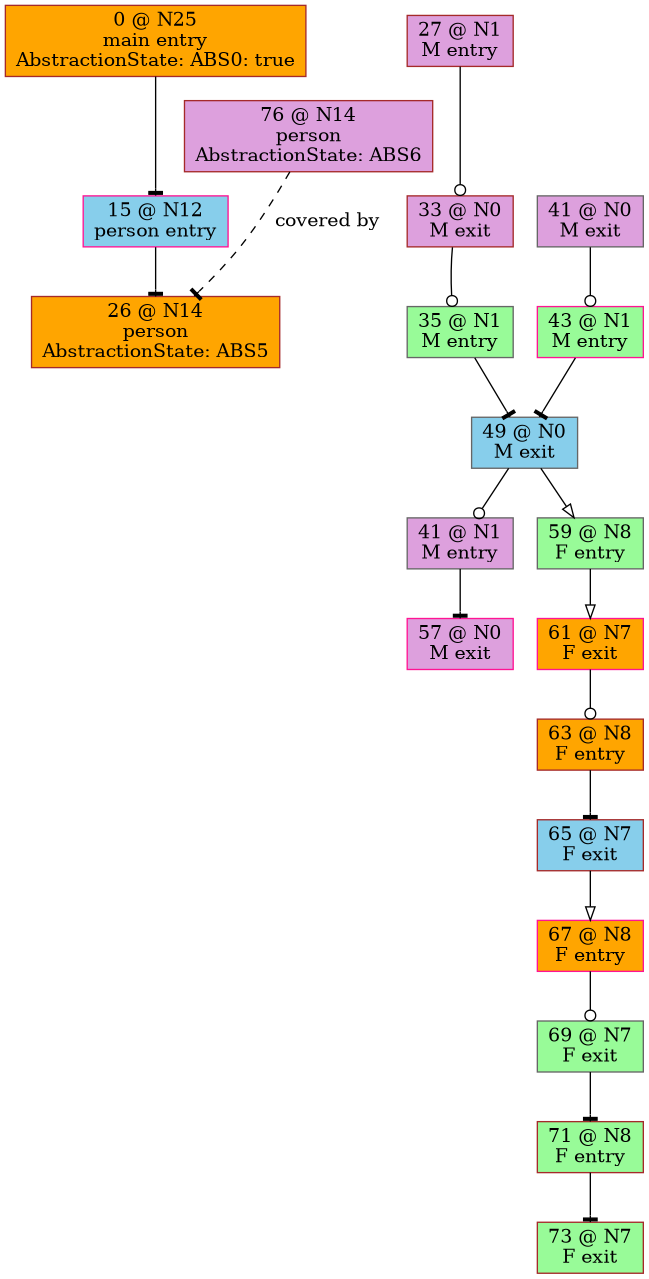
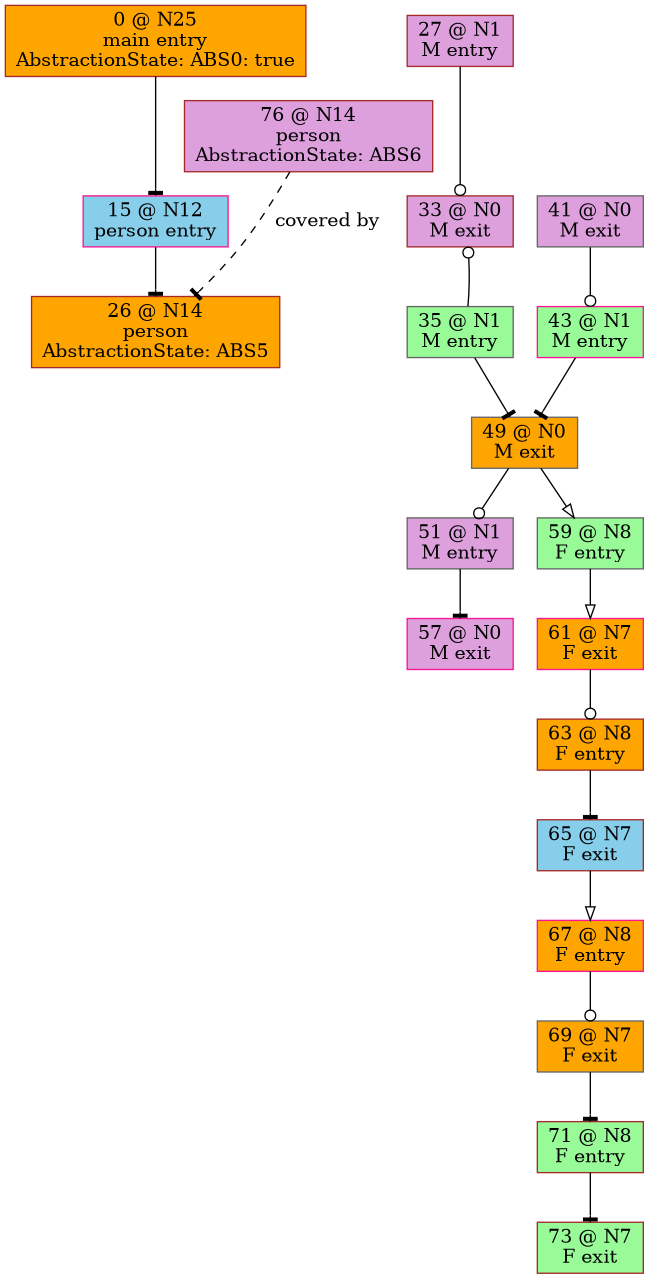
(451, 271) -> (469, 282)
(525, 443) -> (525, 443)
(460, 543) -> (460, 543)
(590, 1046) -> (590, 1046)
